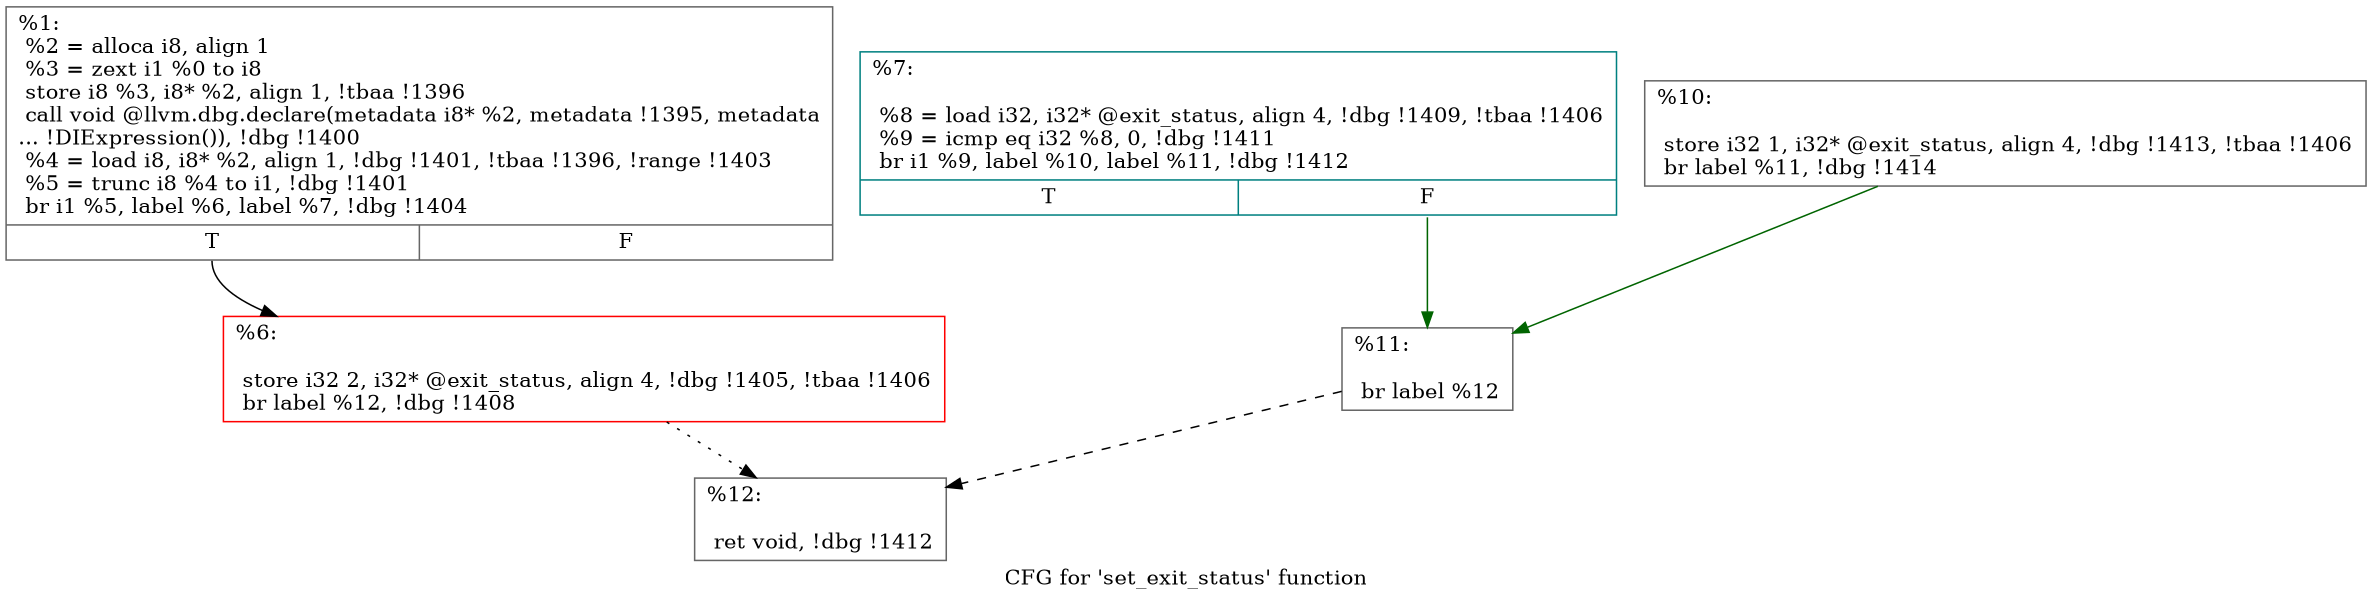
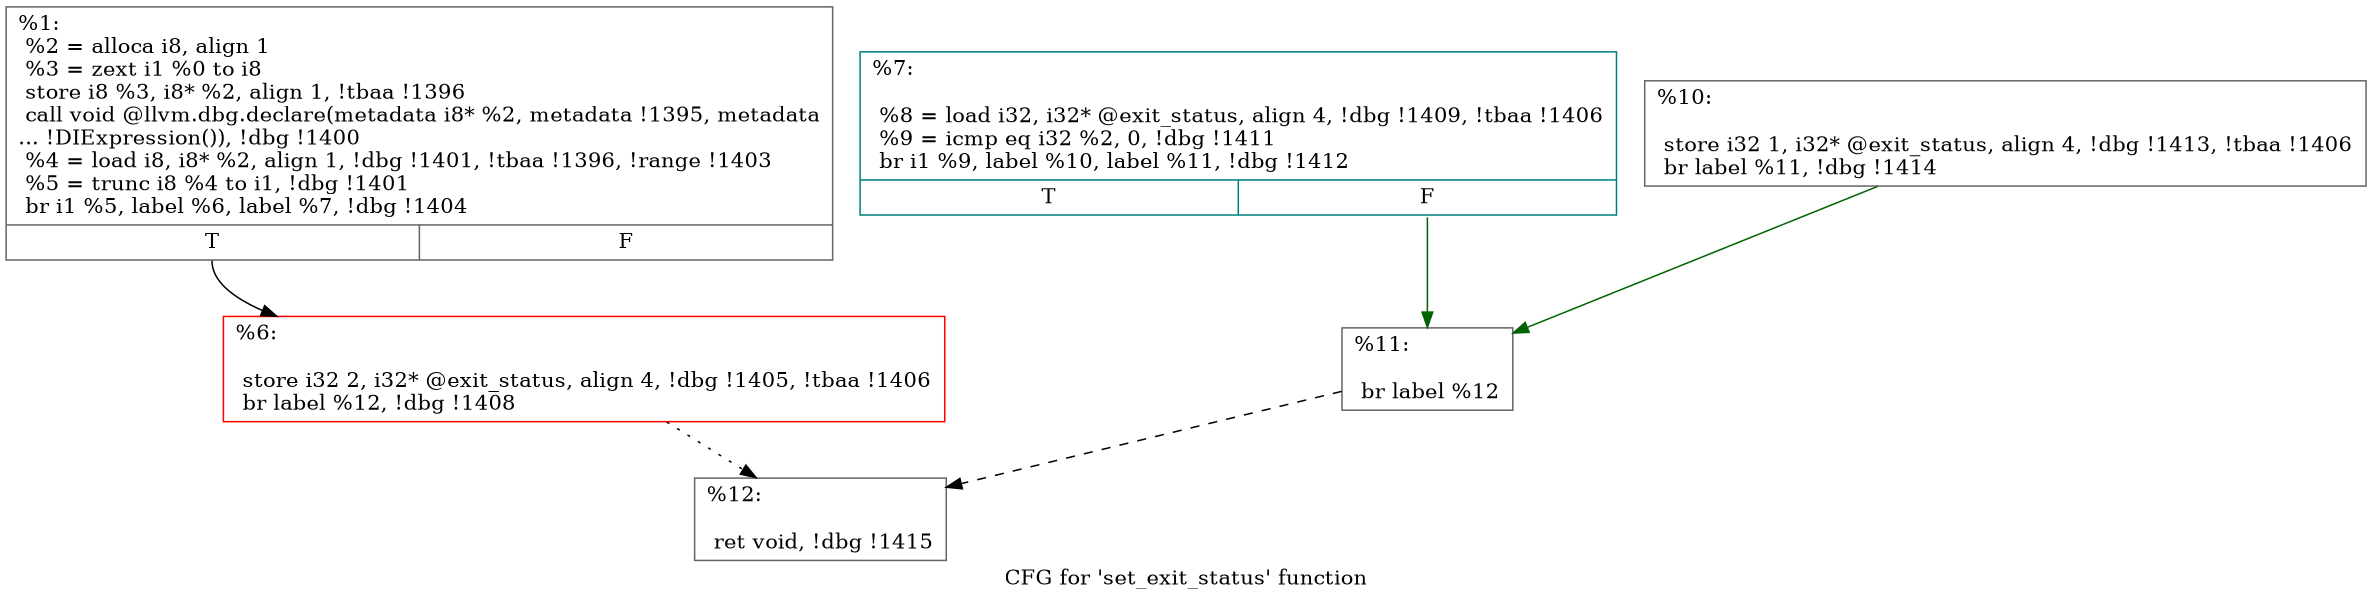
(1074, 139) -> (1074, 139)
(820, 542) -> (820, 542)
